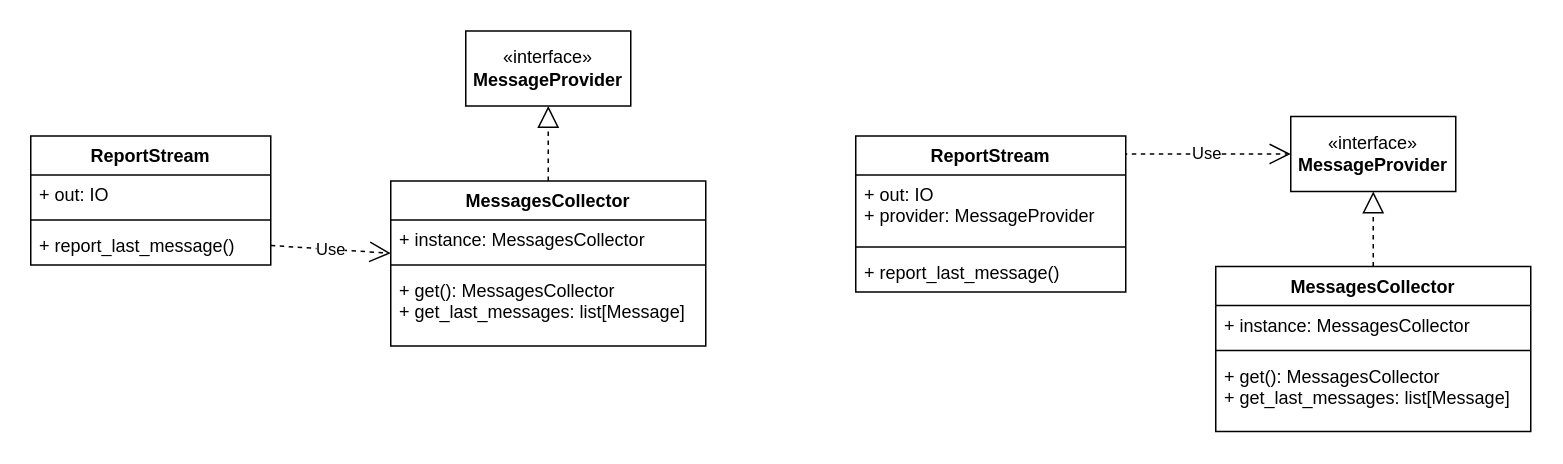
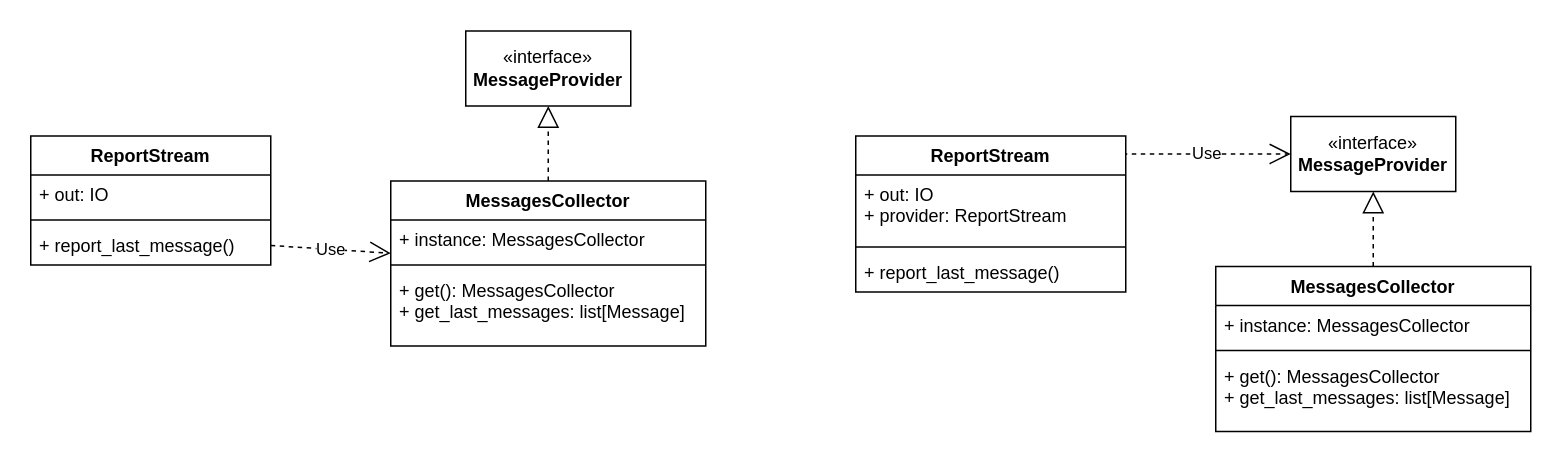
(989, 207) -> (976, 207)
